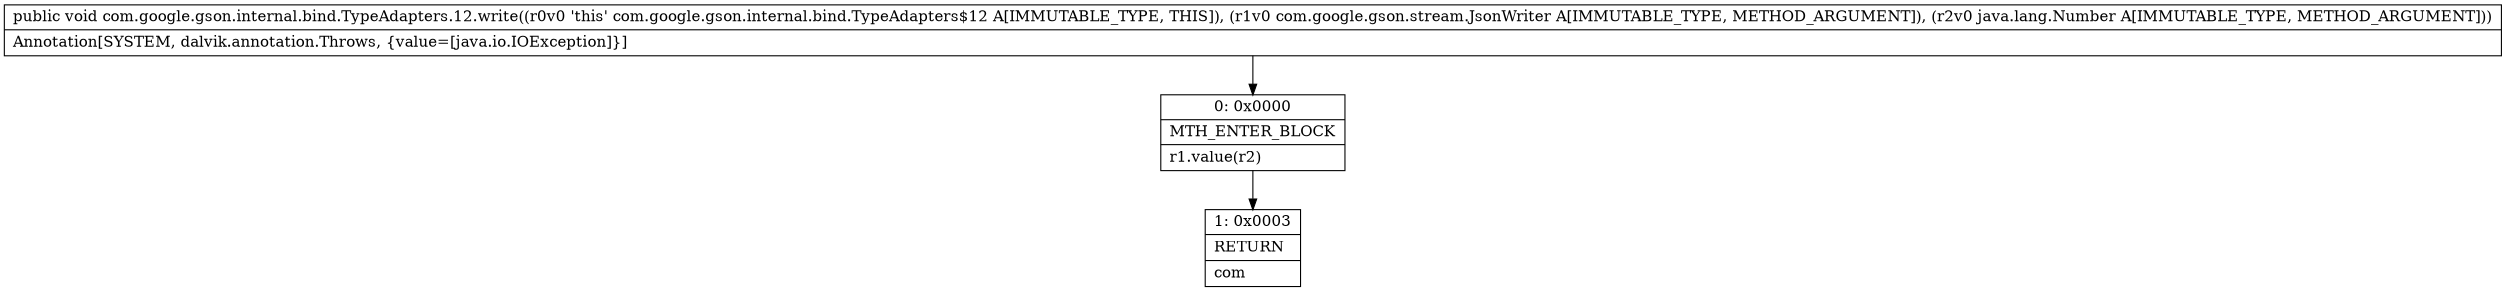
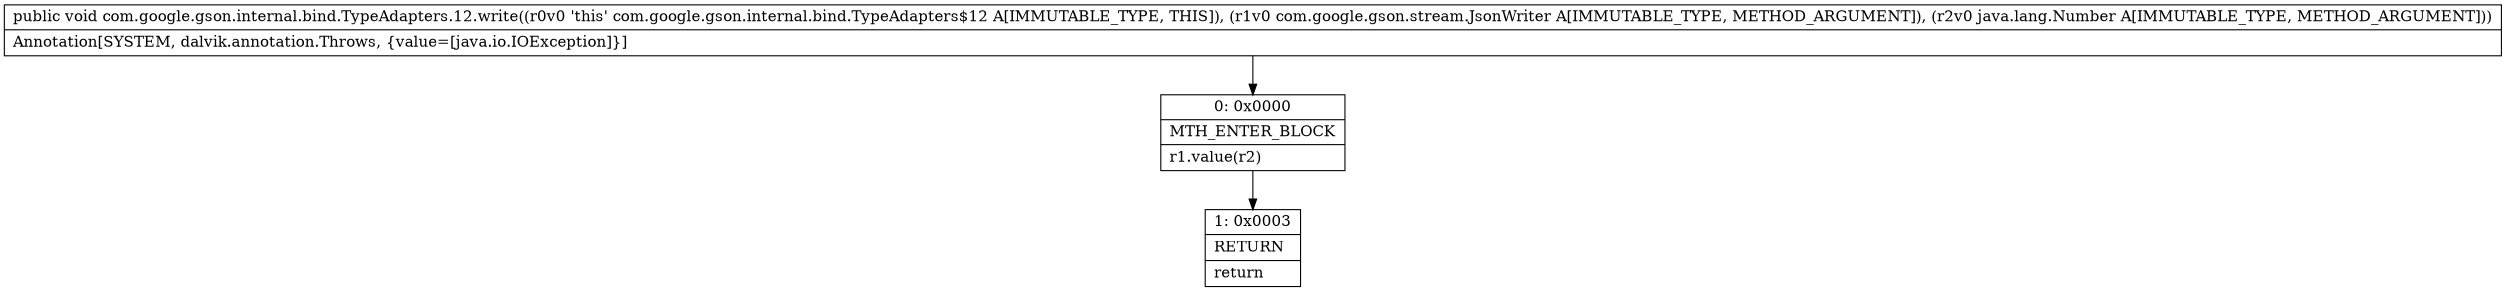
(1230, 273) -> (1239, 273)
